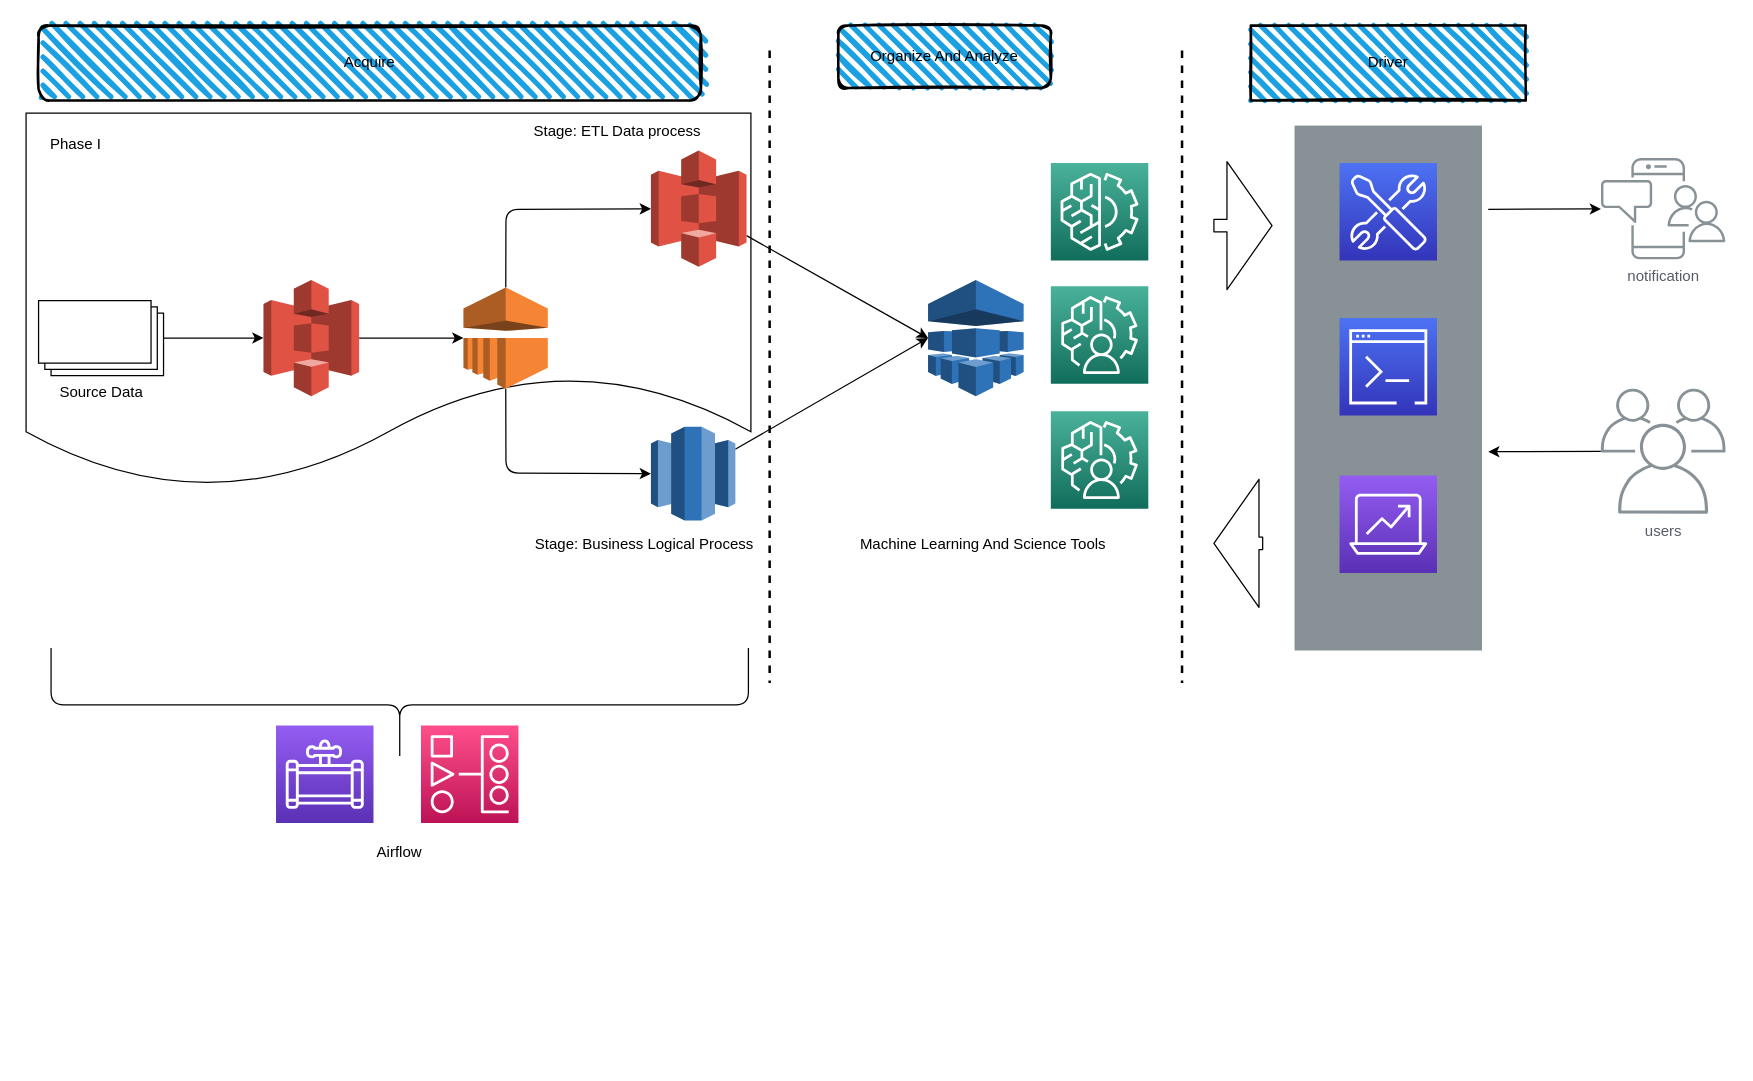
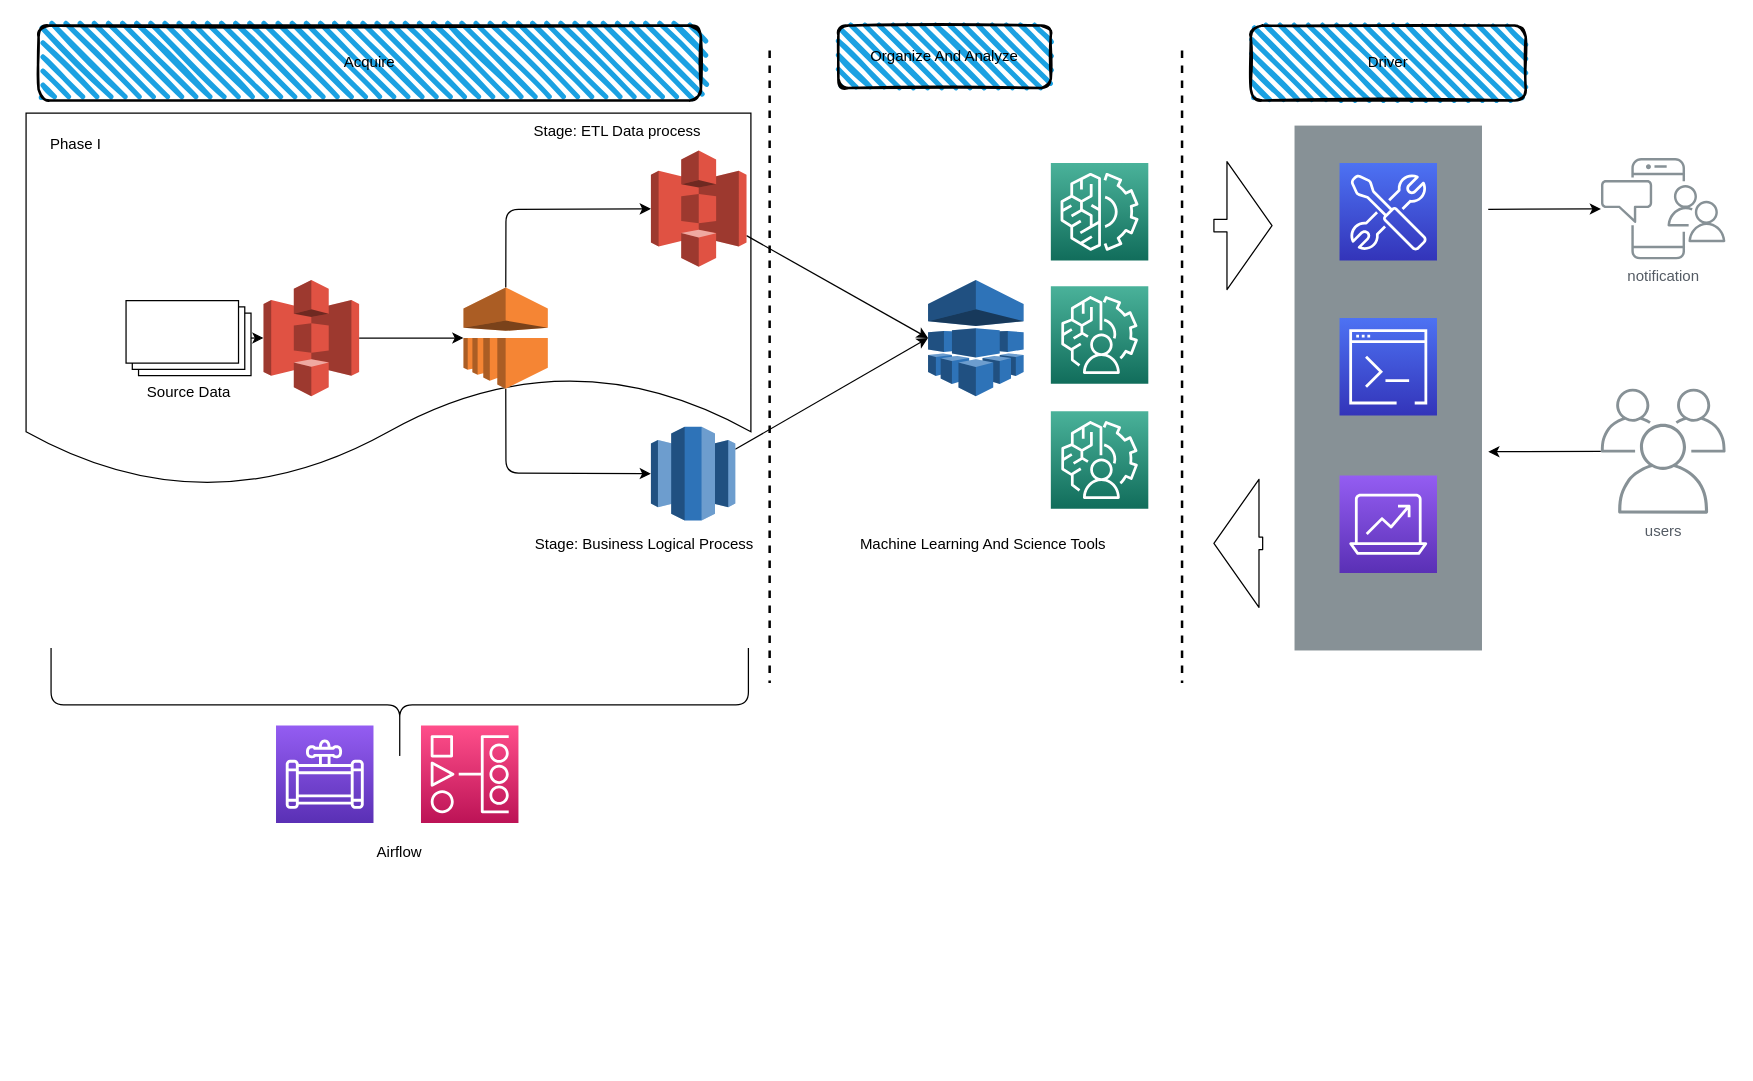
(1388, 63) -> (1388, 63)
(101, 338) -> (188, 338)
